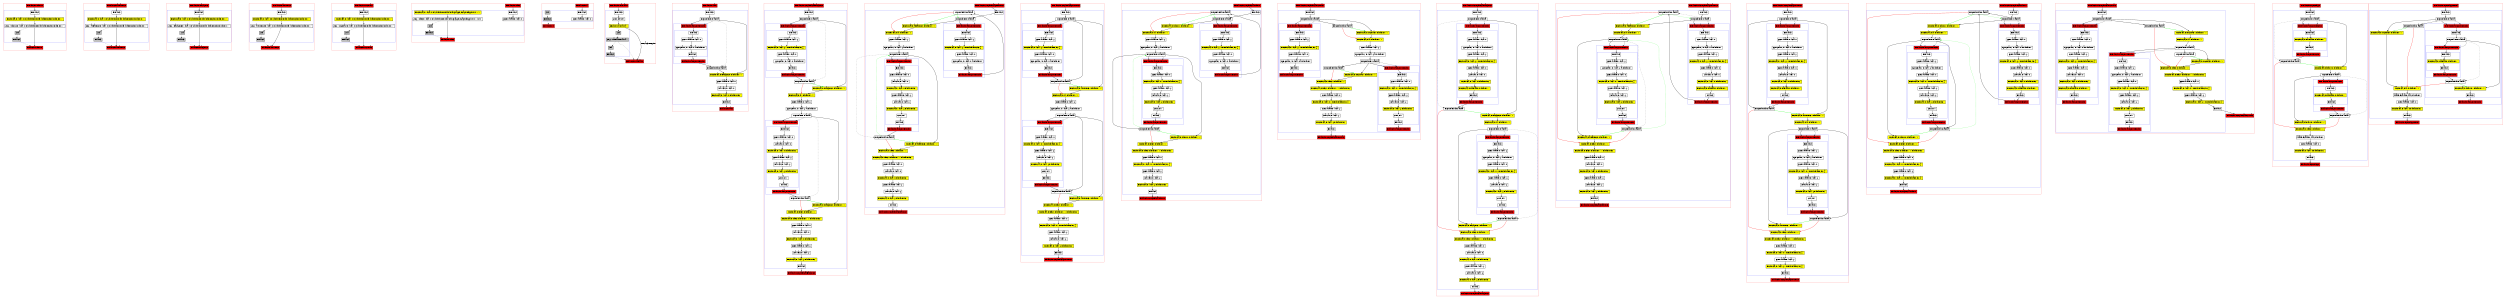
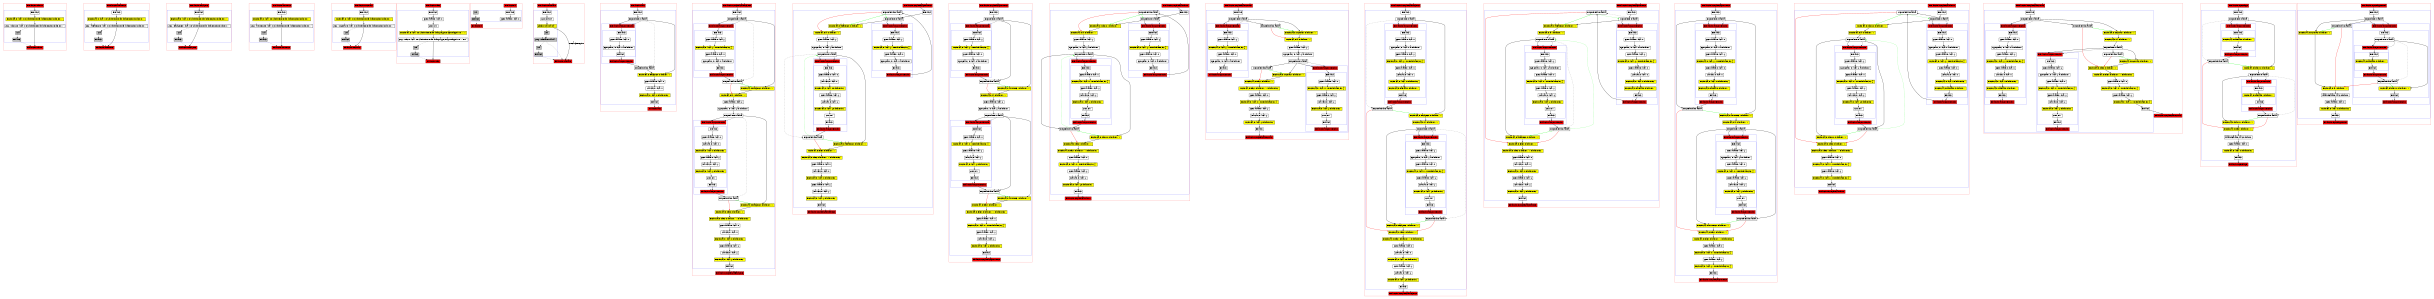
none -> (433, 26)
